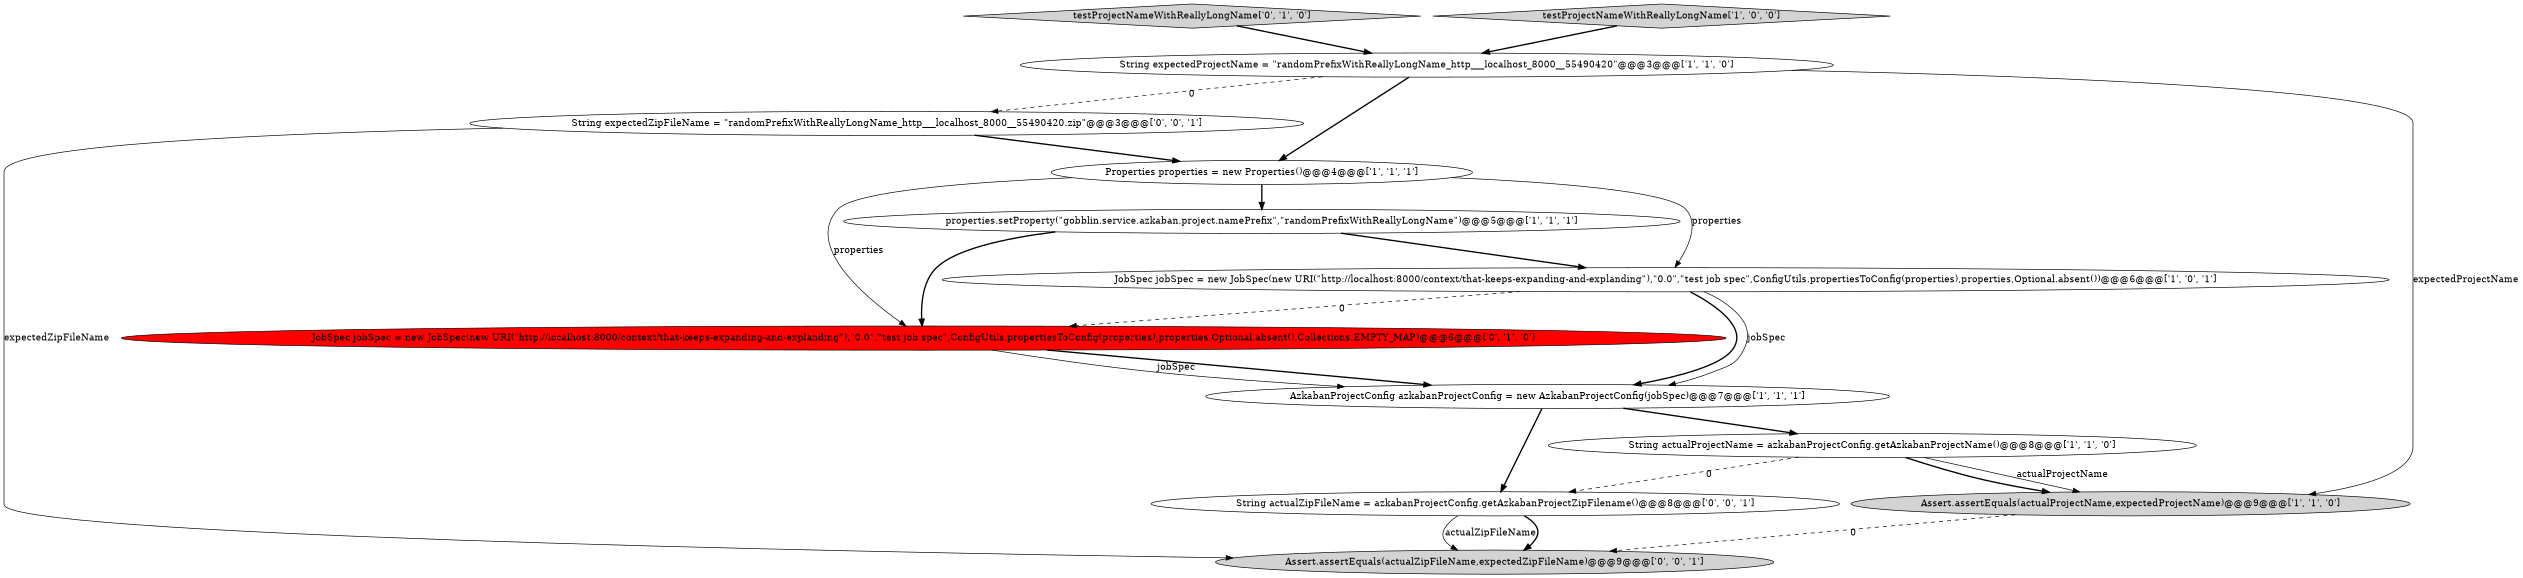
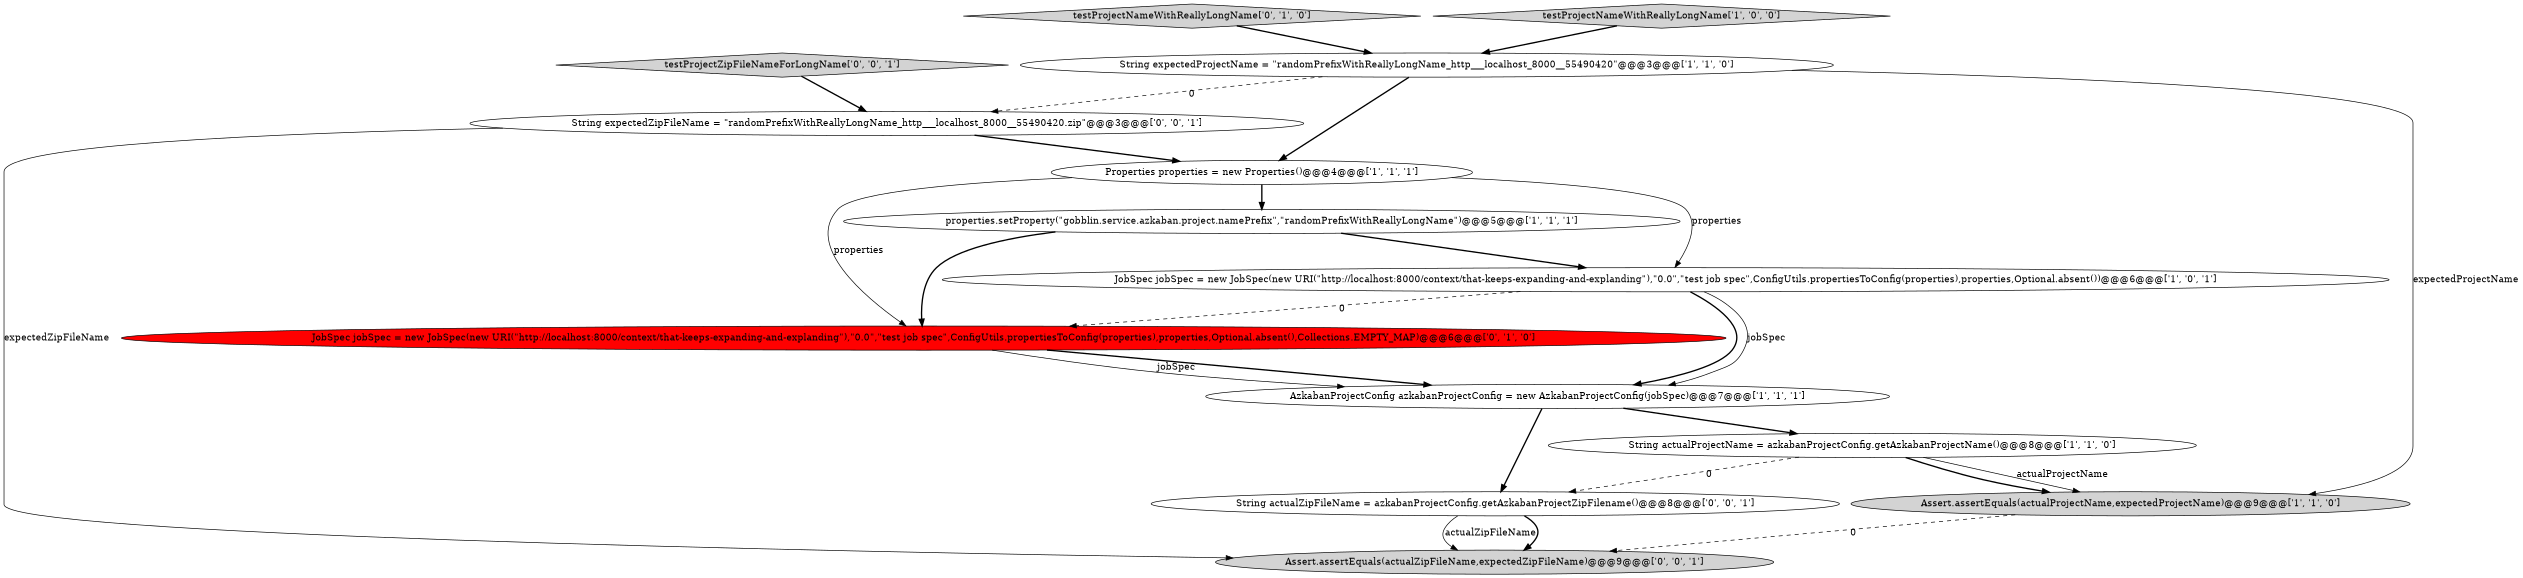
none -> (782, 65)
